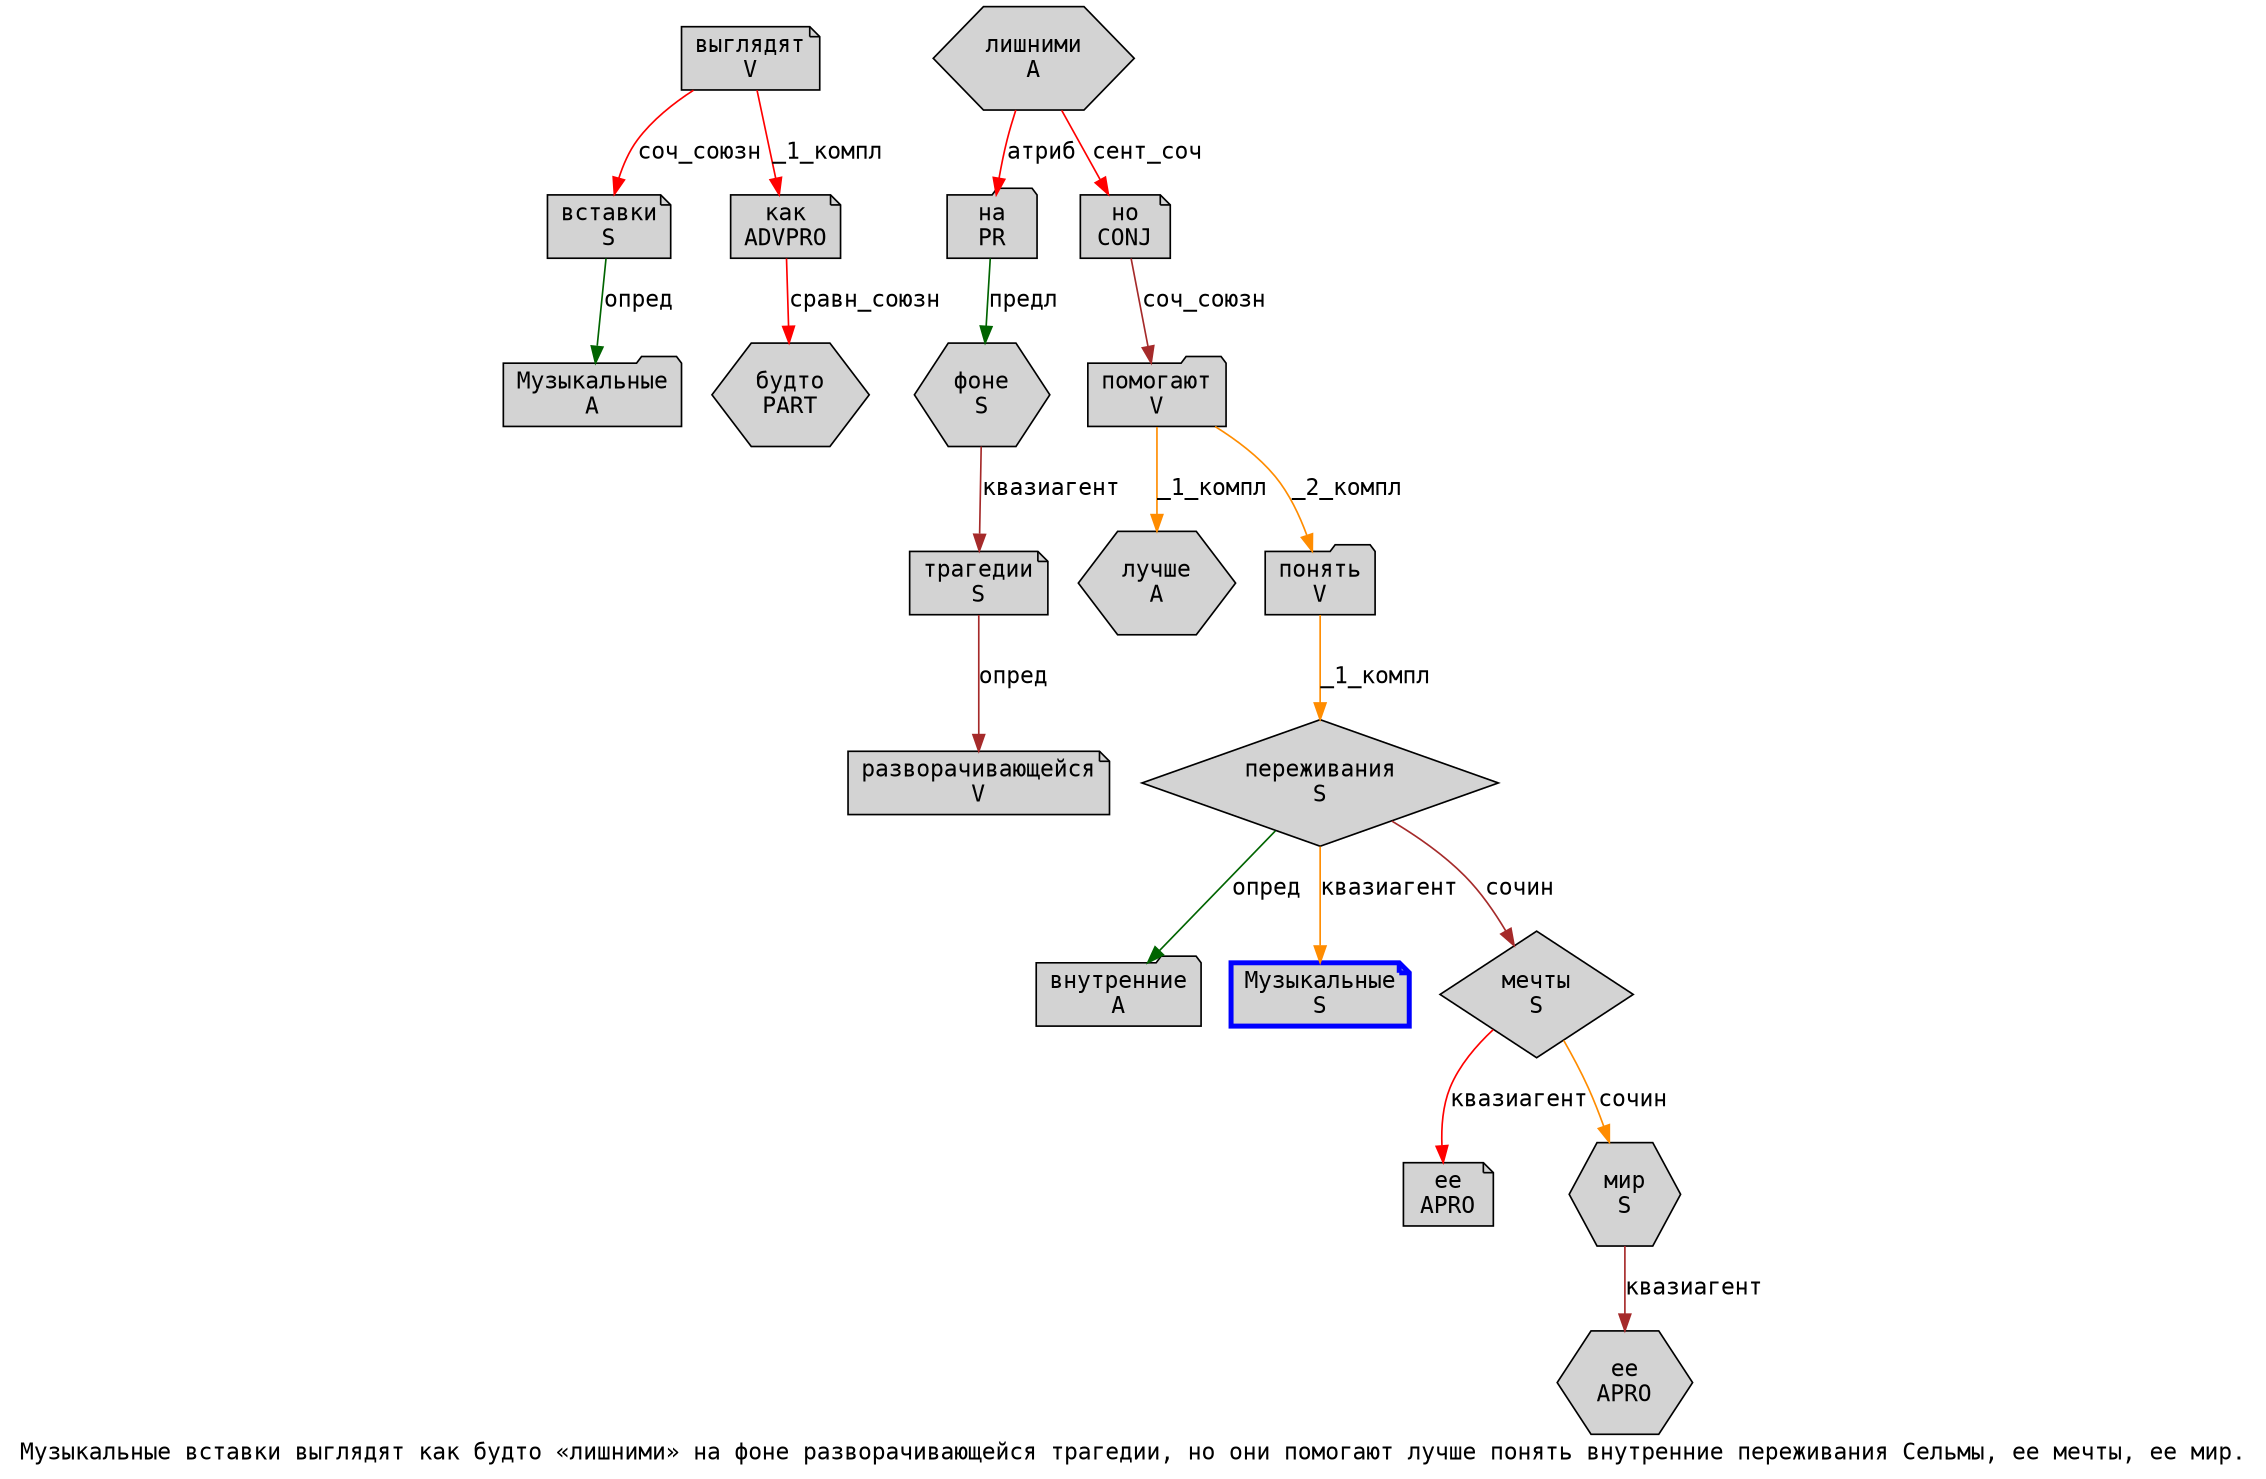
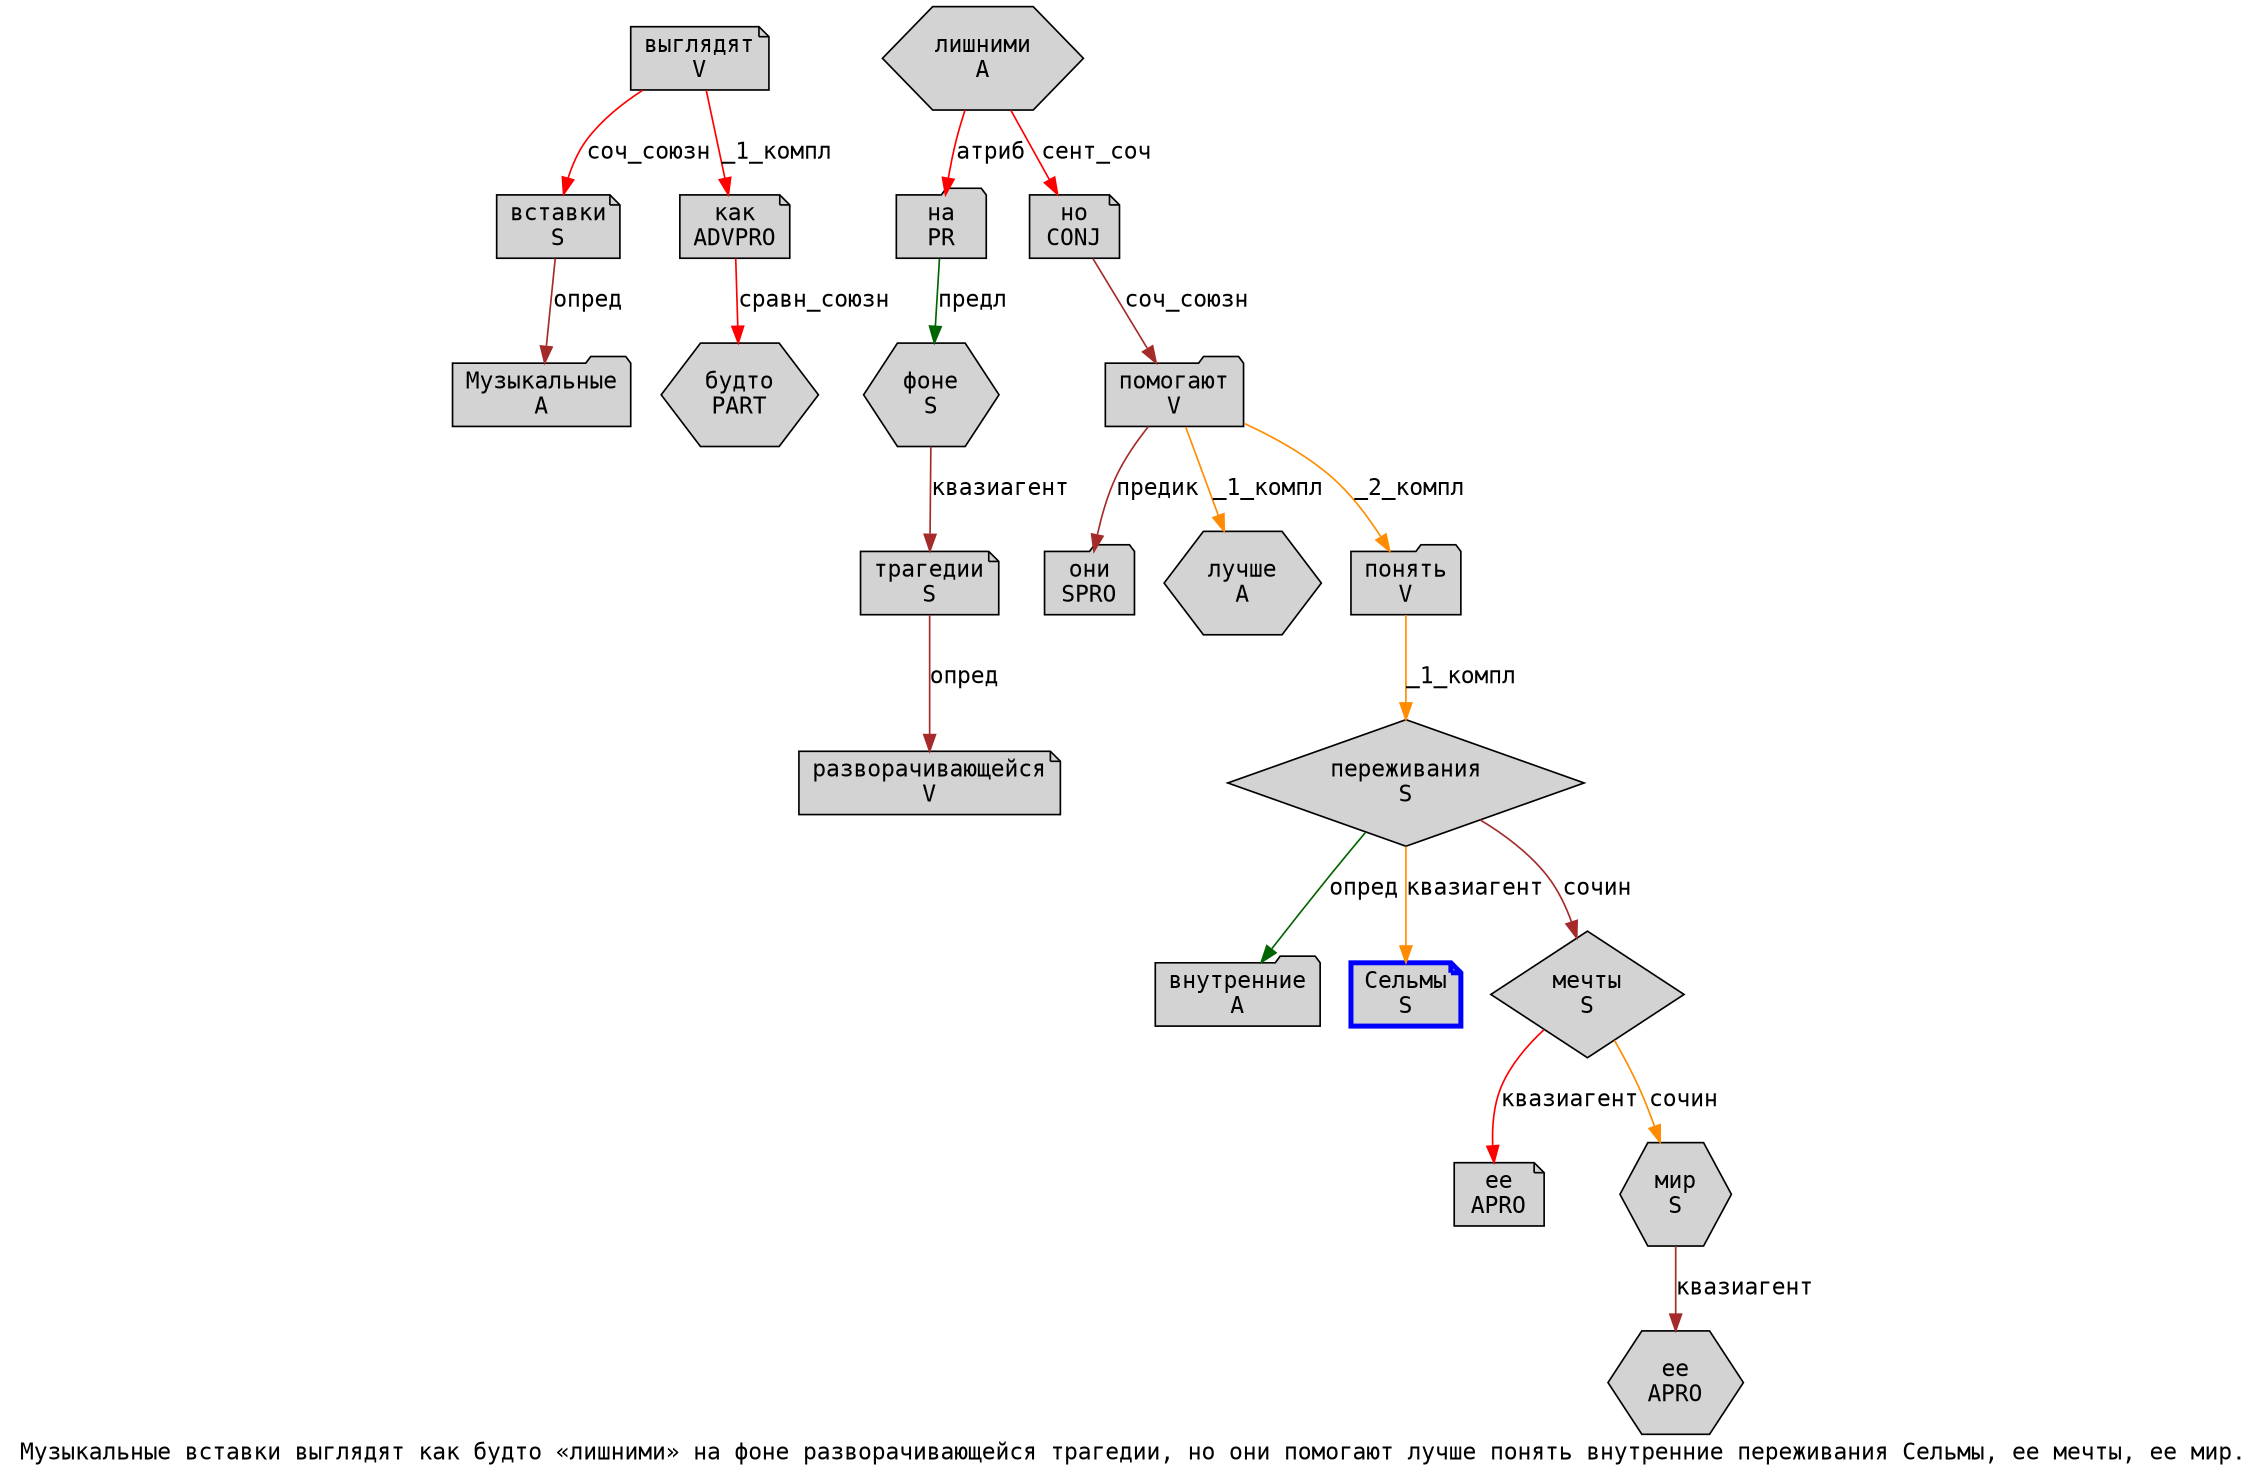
(602, 302) -> (551, 302)
none -> (1090, 583)
(1320, 994) -> (1406, 994)
